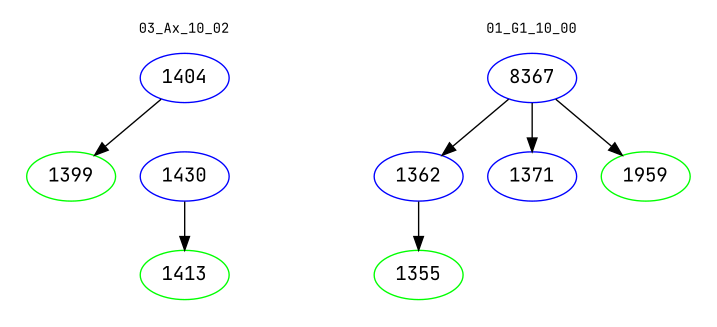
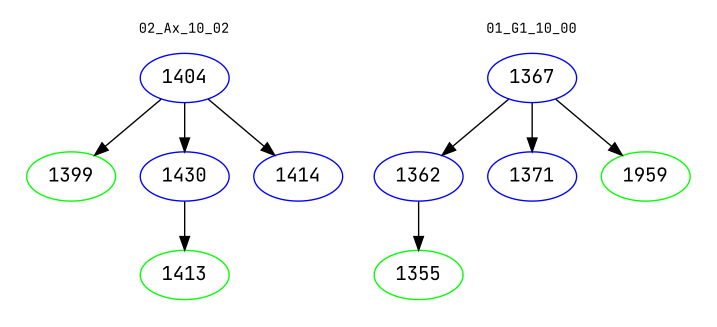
(185, 29) -> (185, 29)
(532, 78) -> (532, 78)
none -> (185, 121)
none -> (298, 176)
